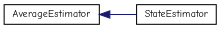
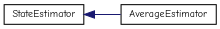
(123, 14) -> (108, 14)
